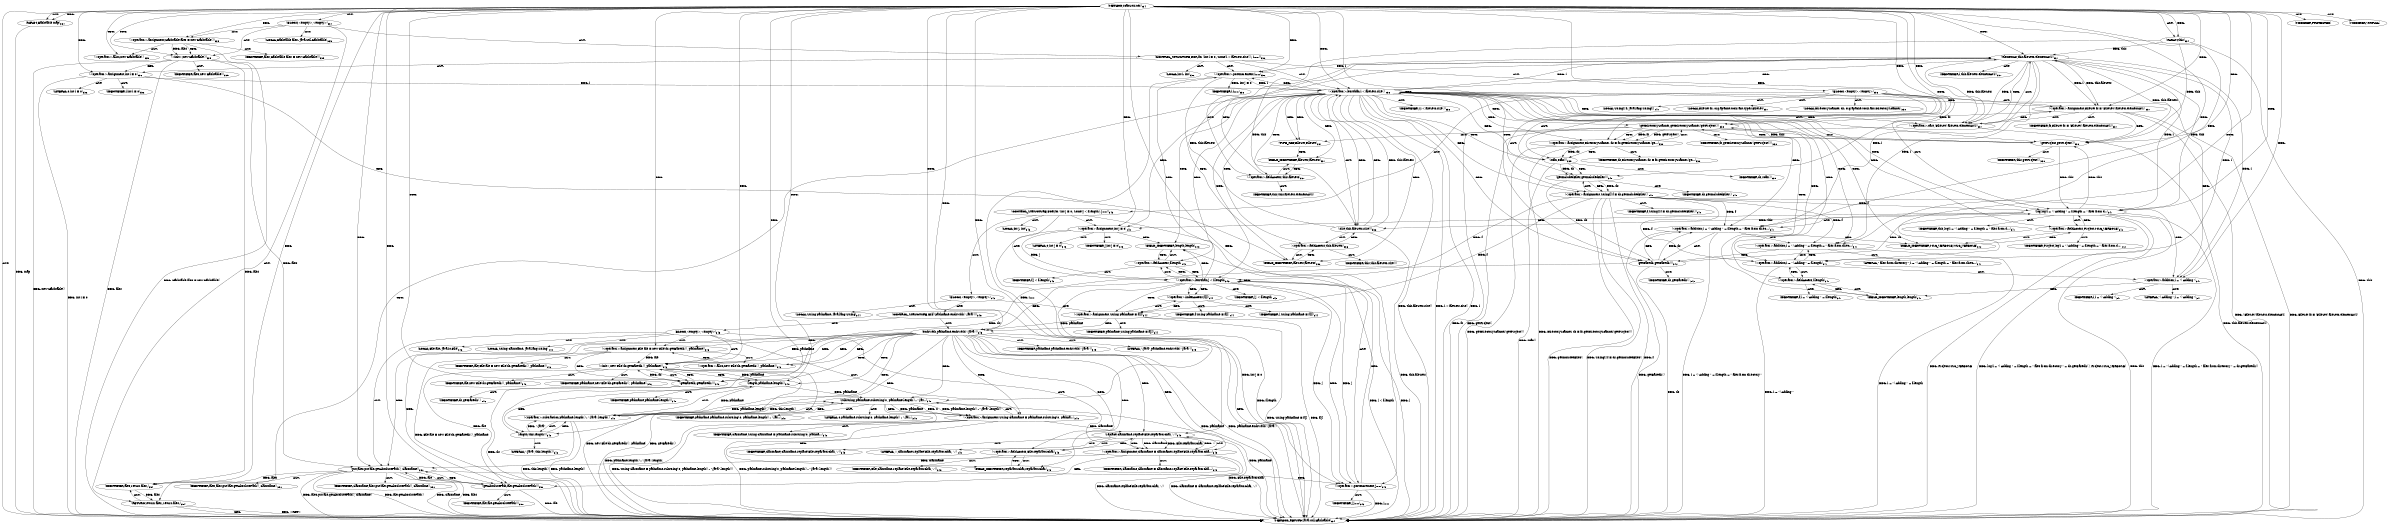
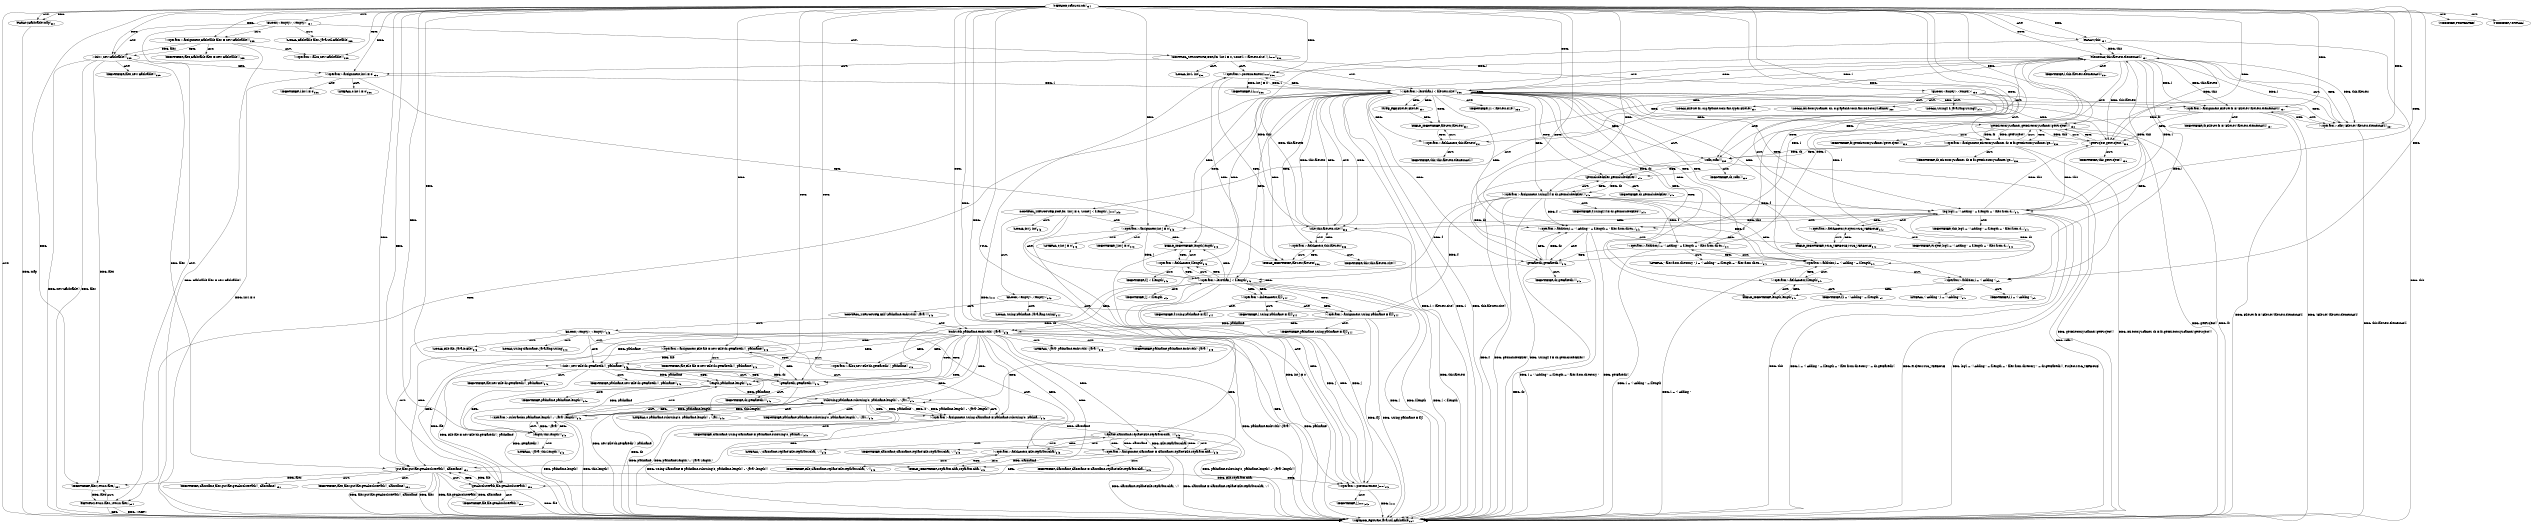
(1627, 130) -> none
(1229, 246) -> (984, 246)
